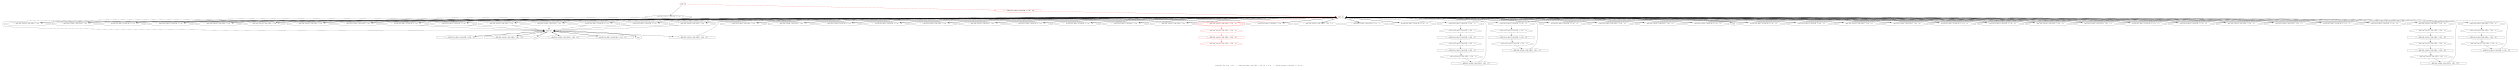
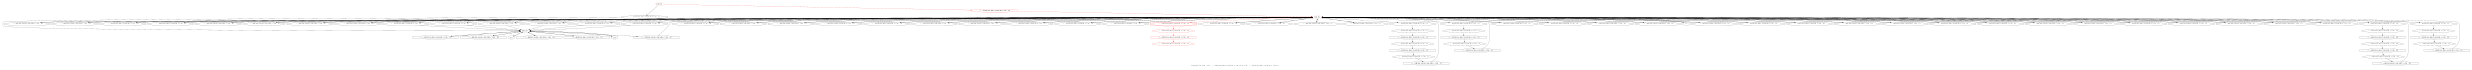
(597, 24) -> none
